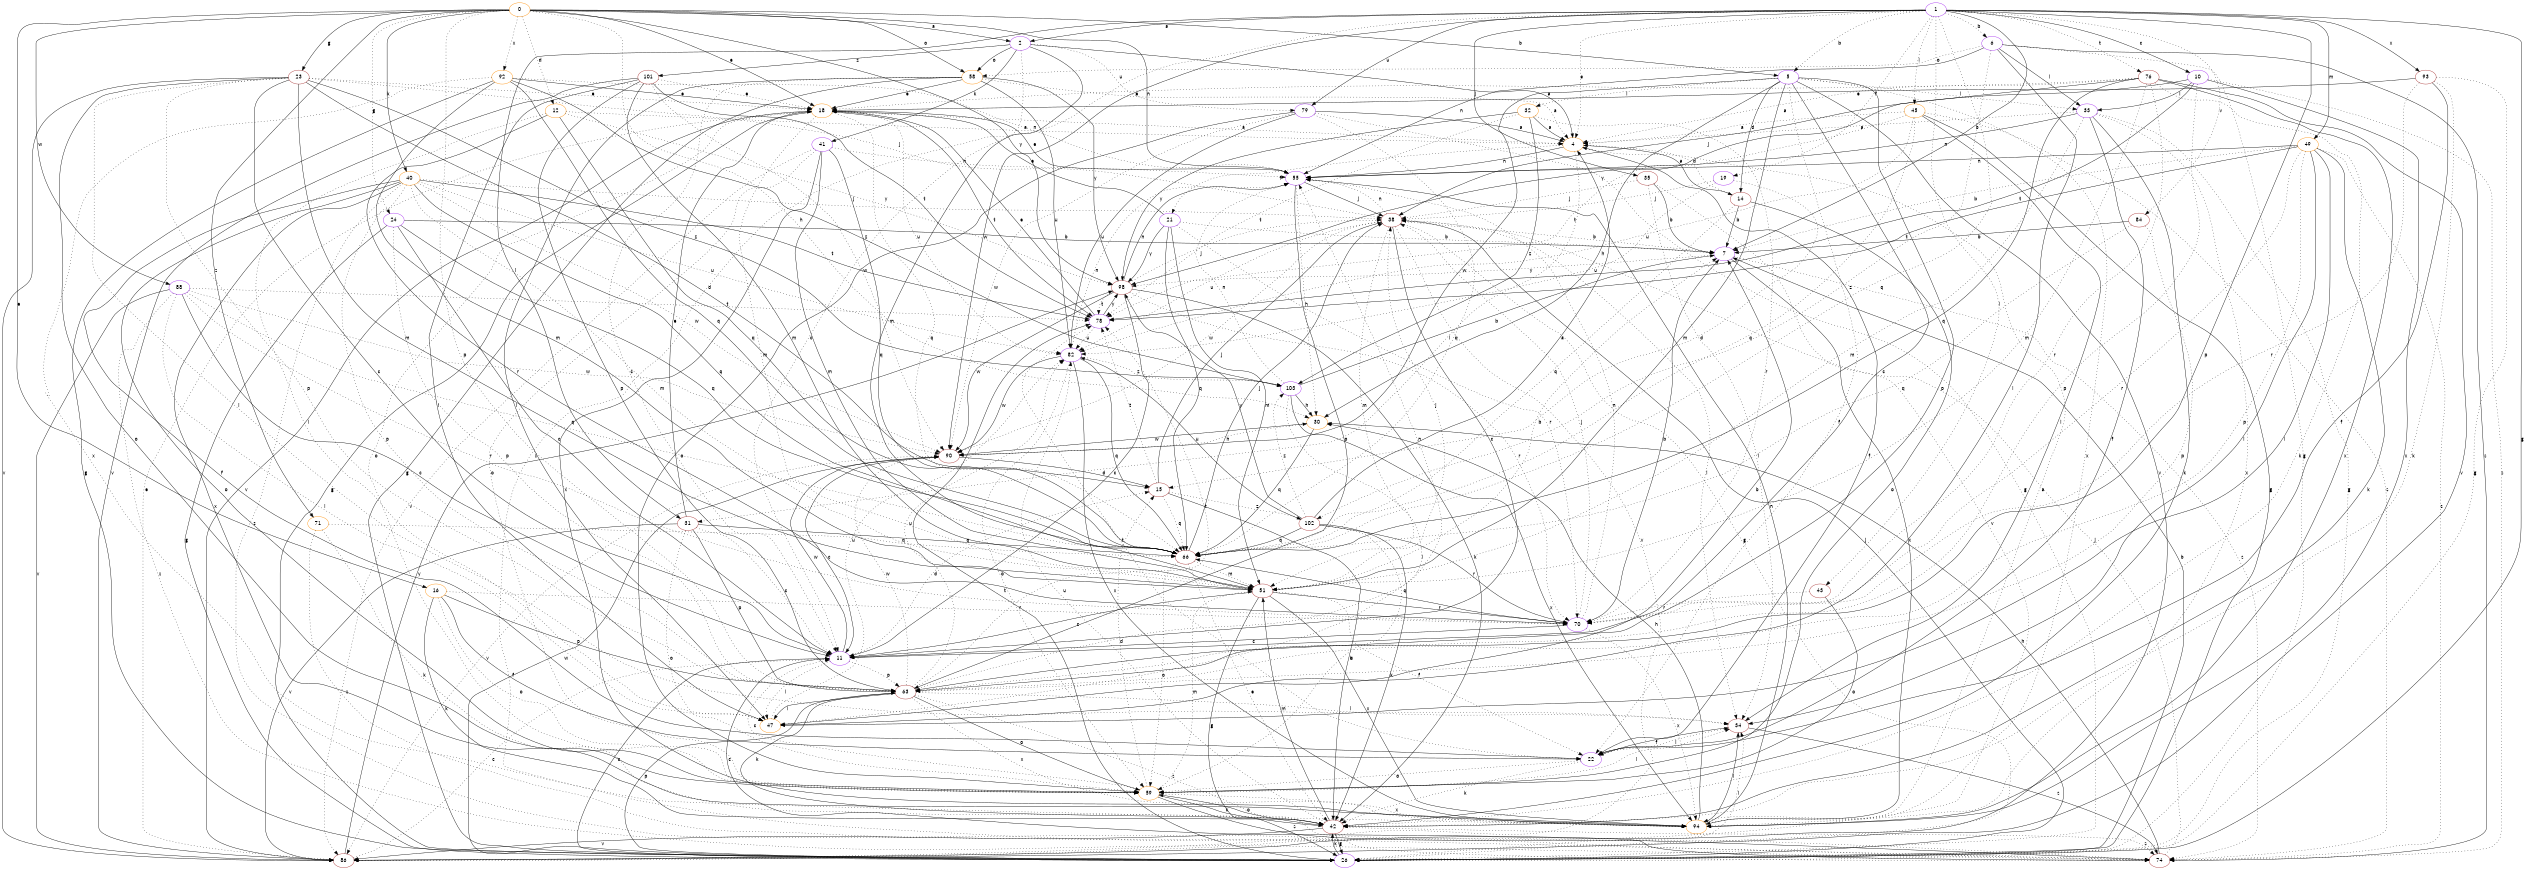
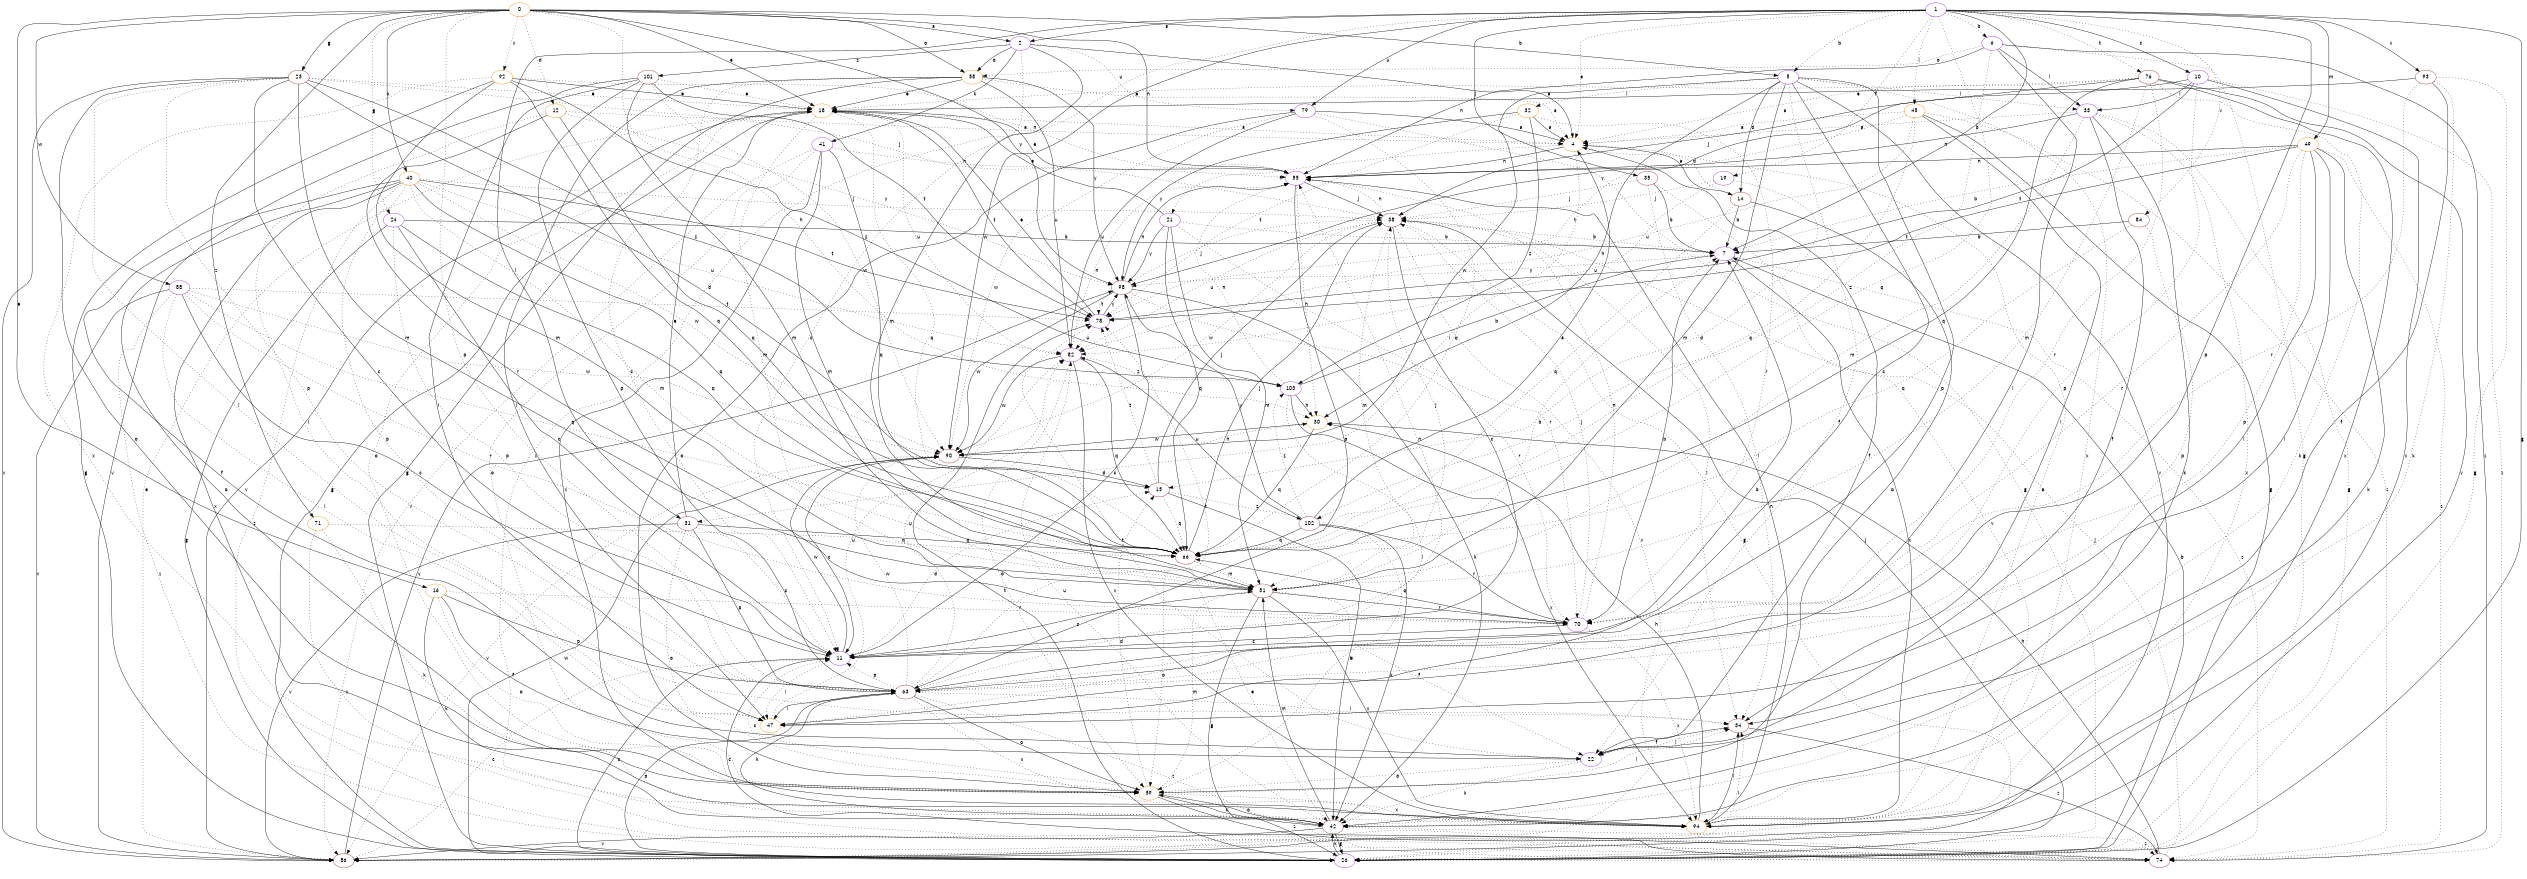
(1820, 591) -> none
(874, 671) -> (873, 678)
